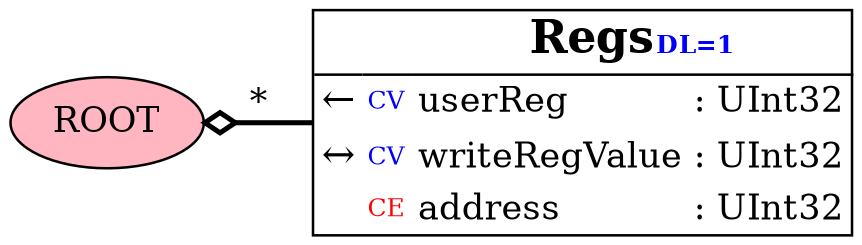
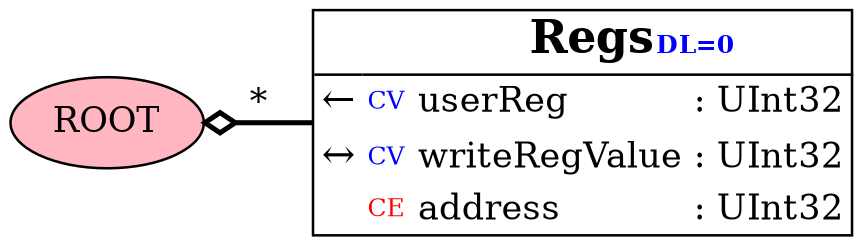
(695, 45) -> (695, 45)
